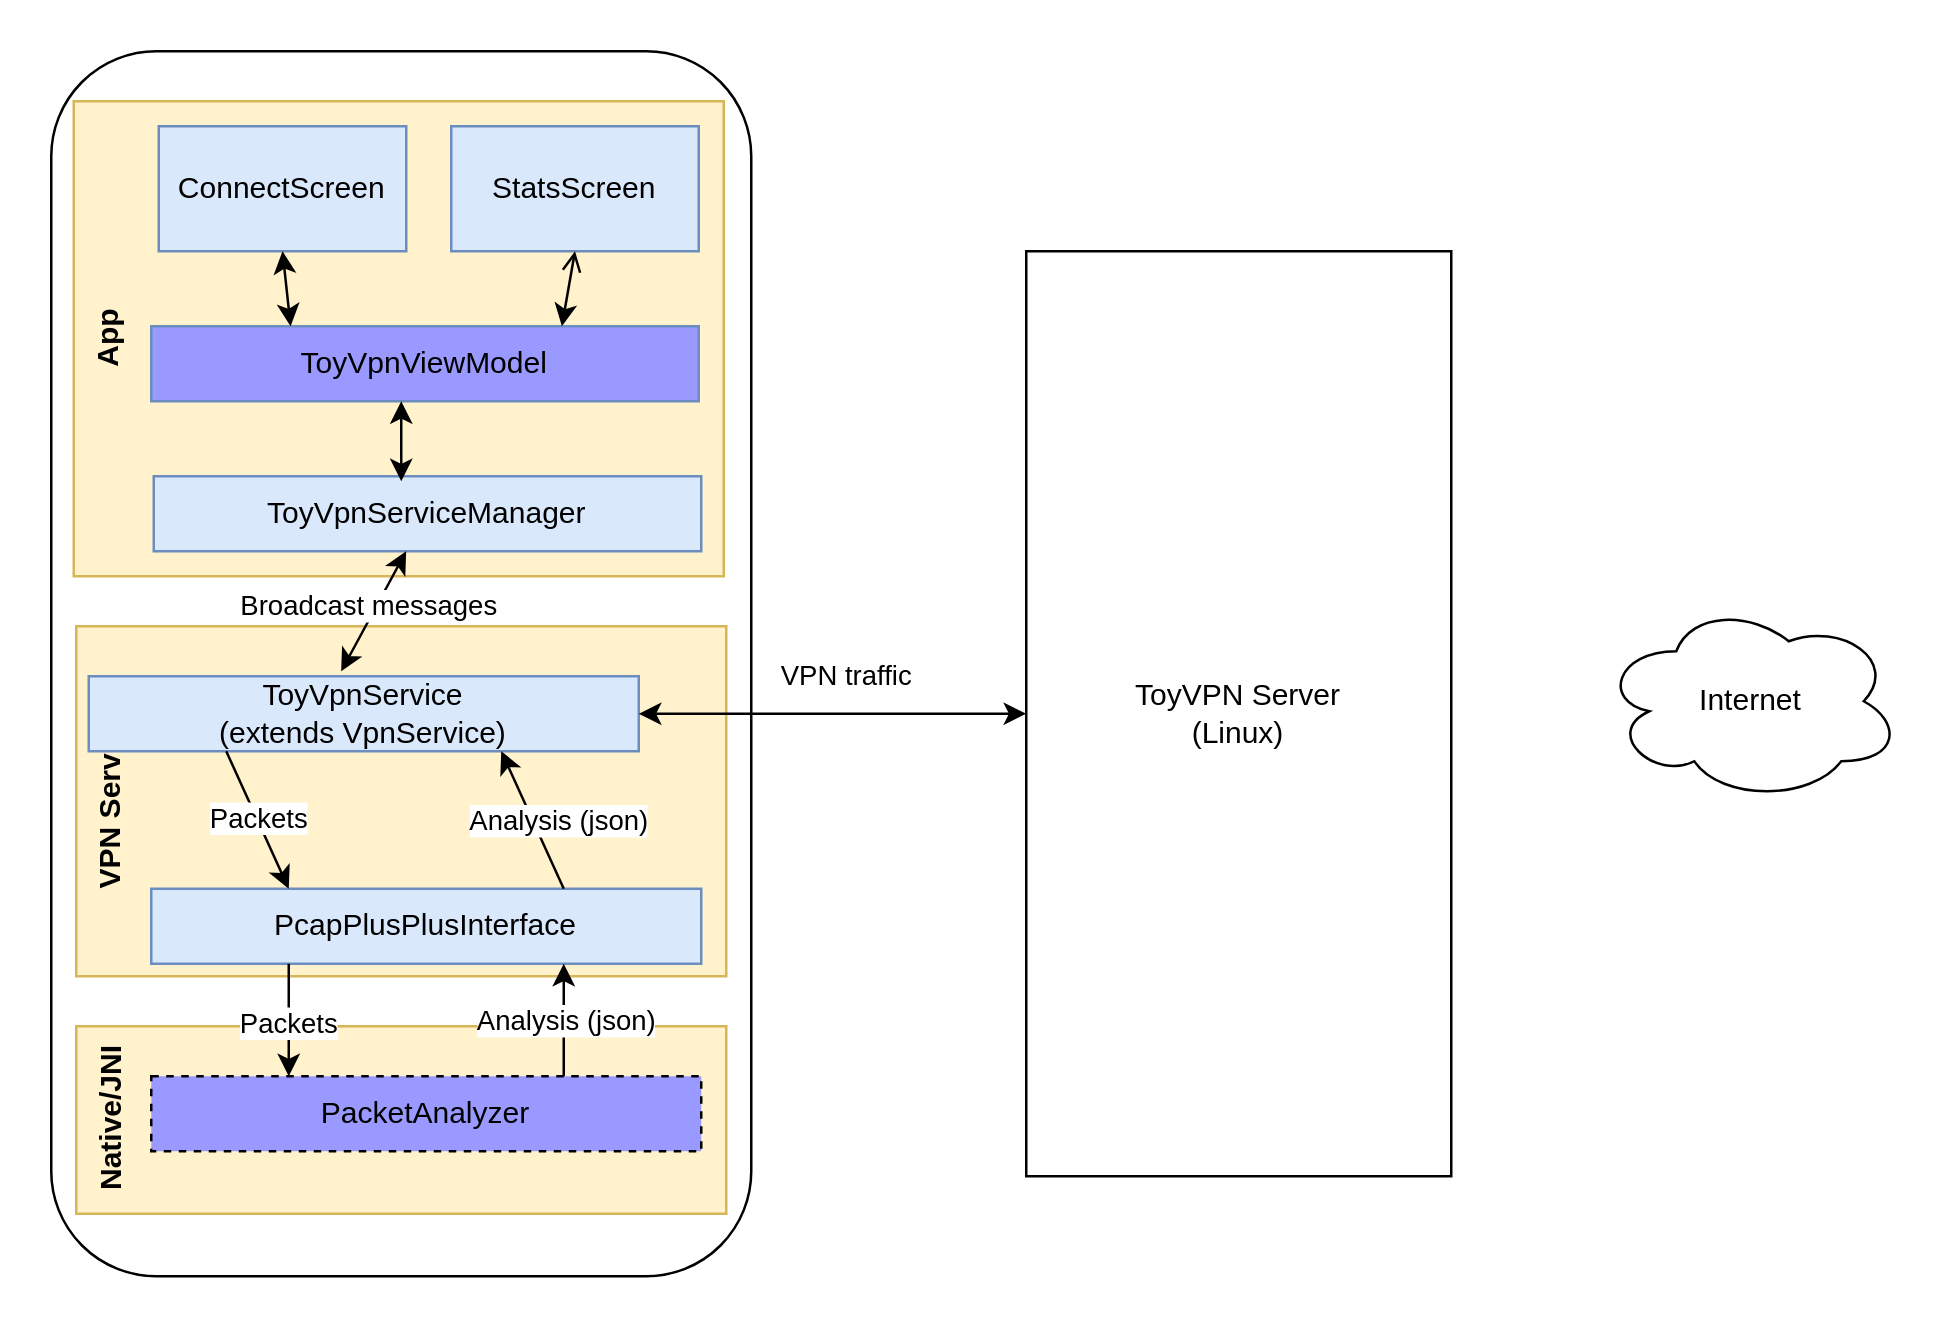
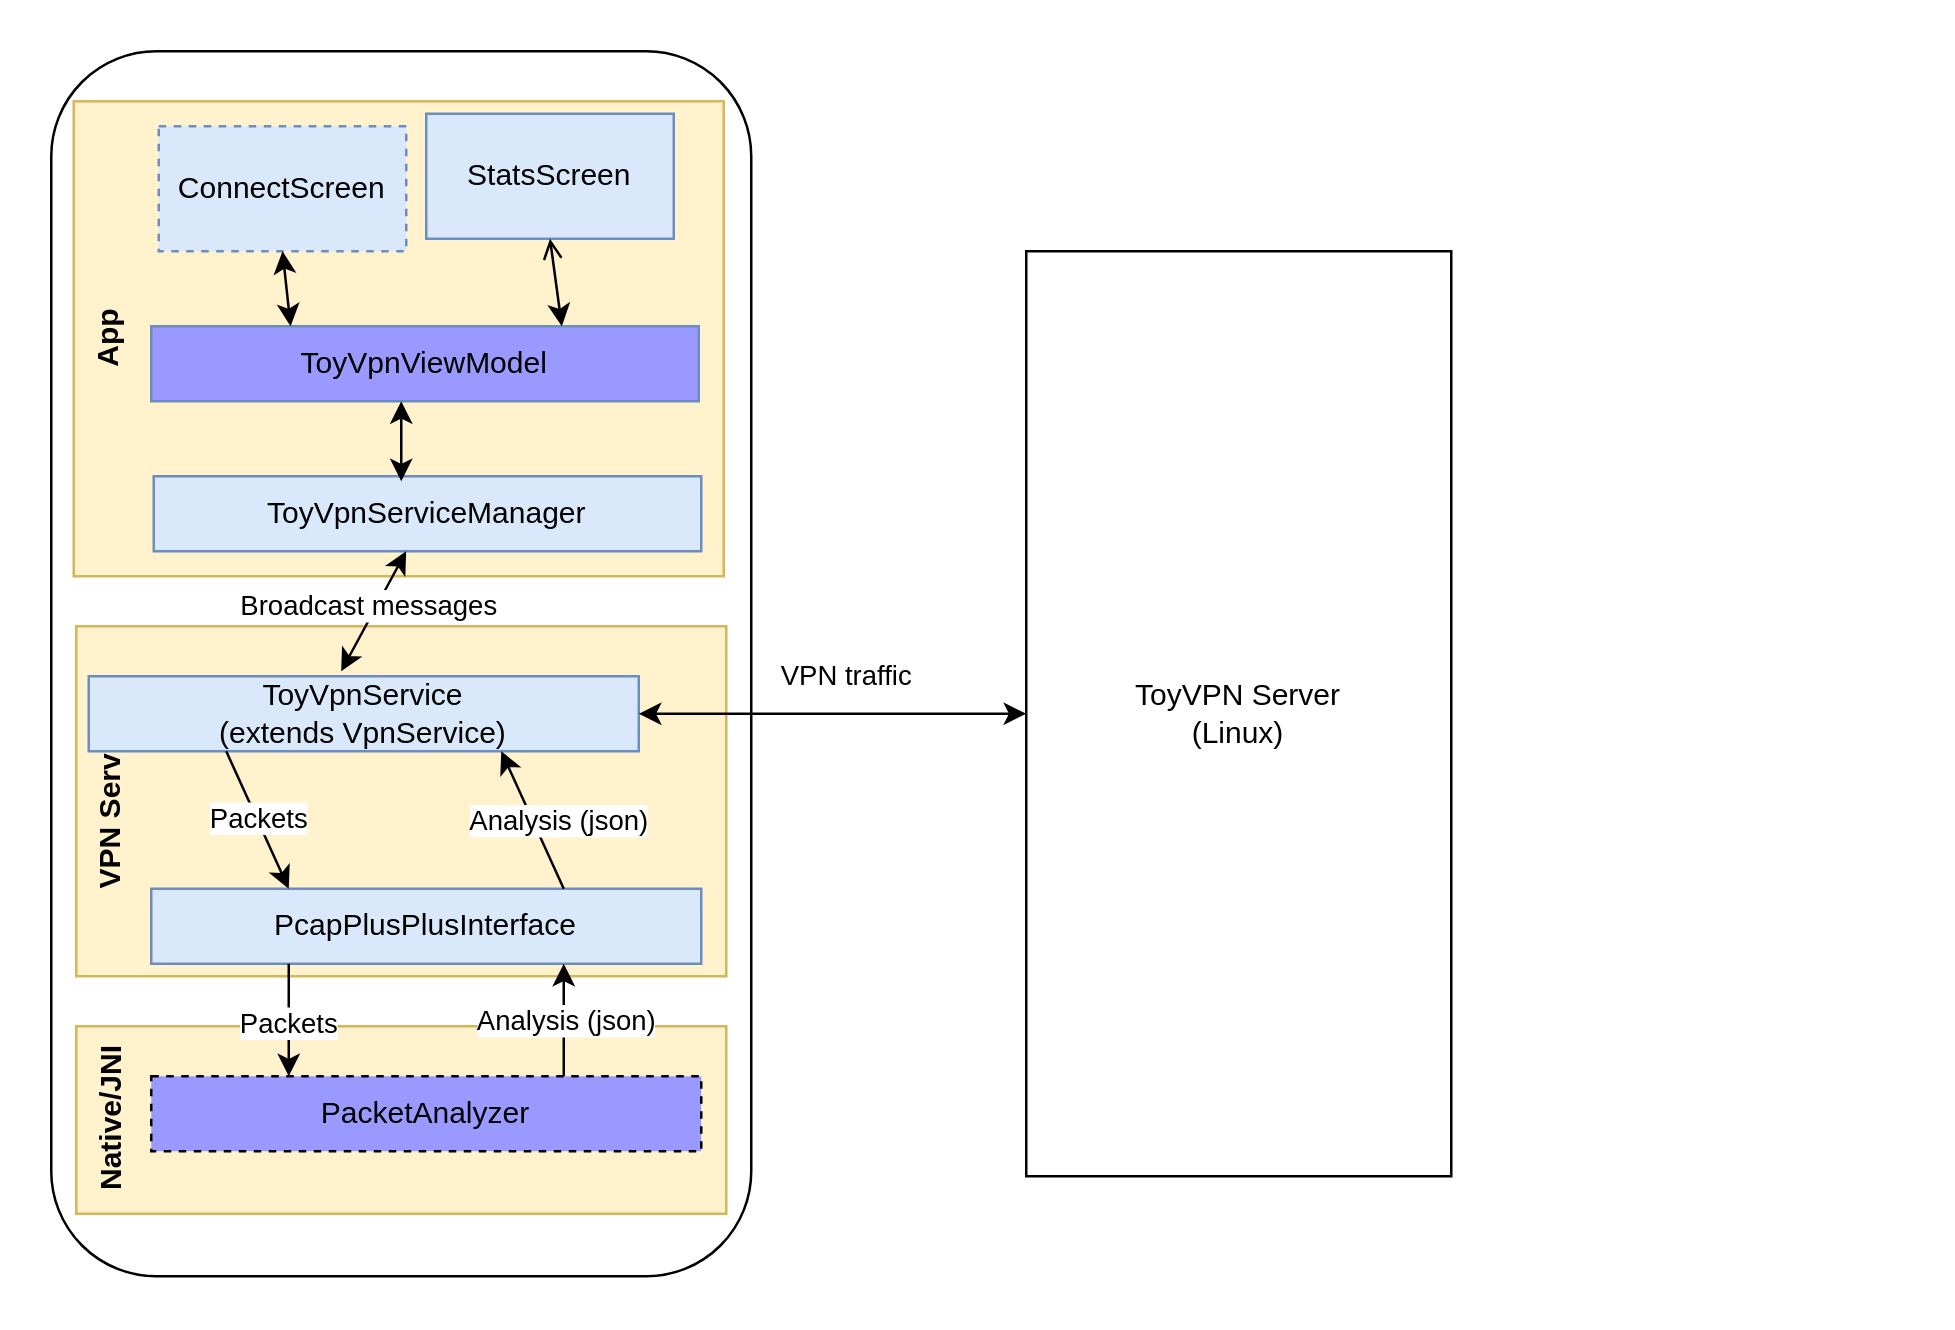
(283, 189) -> (283, 189)
(575, 189) -> (550, 176)
(1751, 701) -> none
